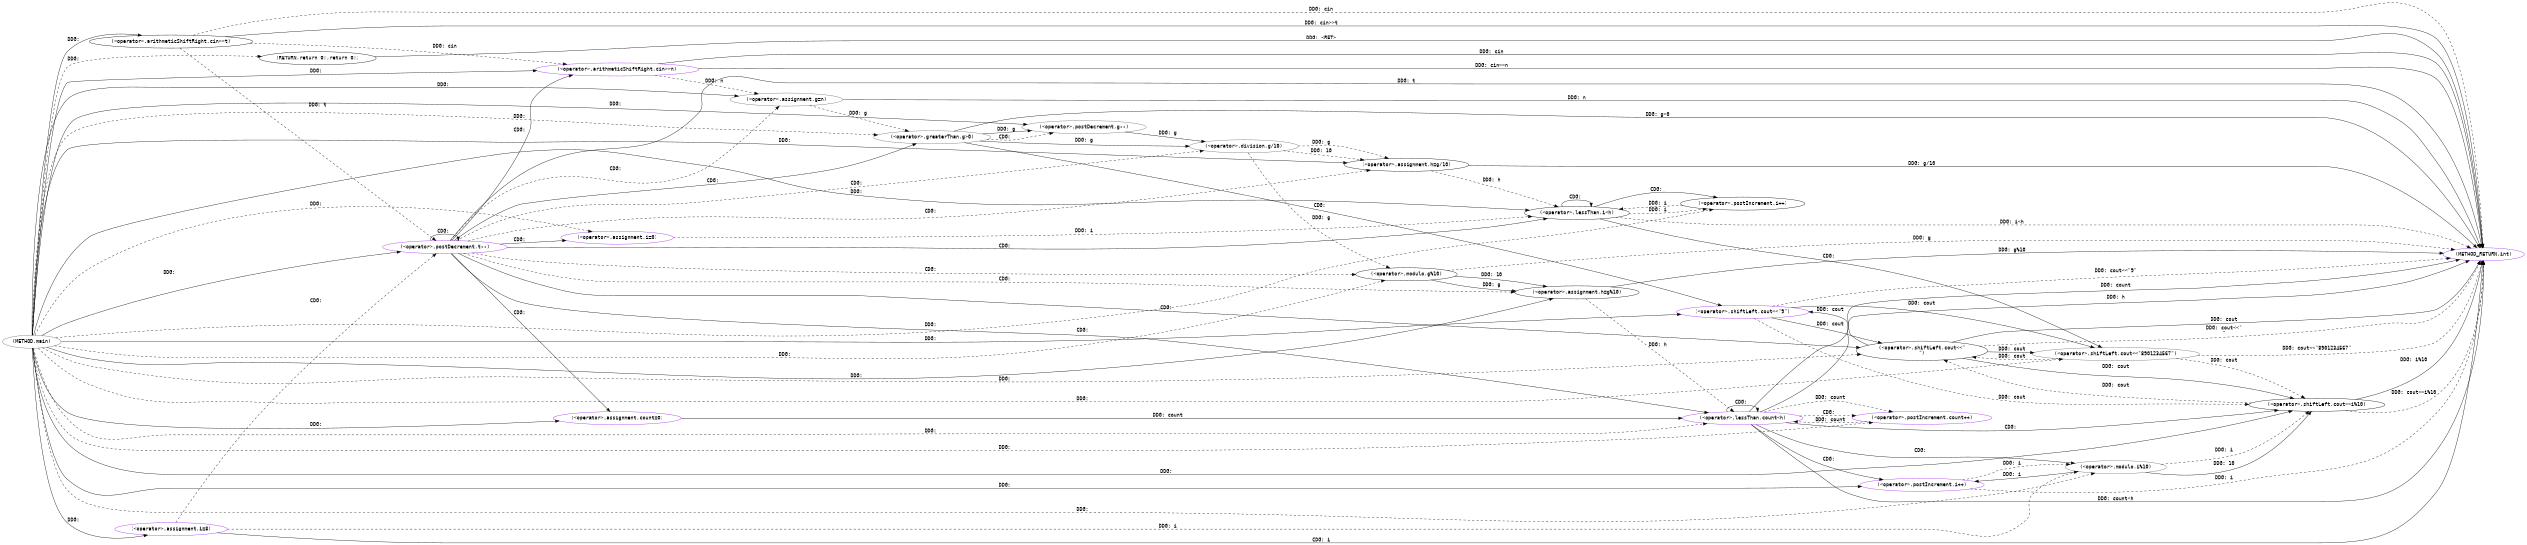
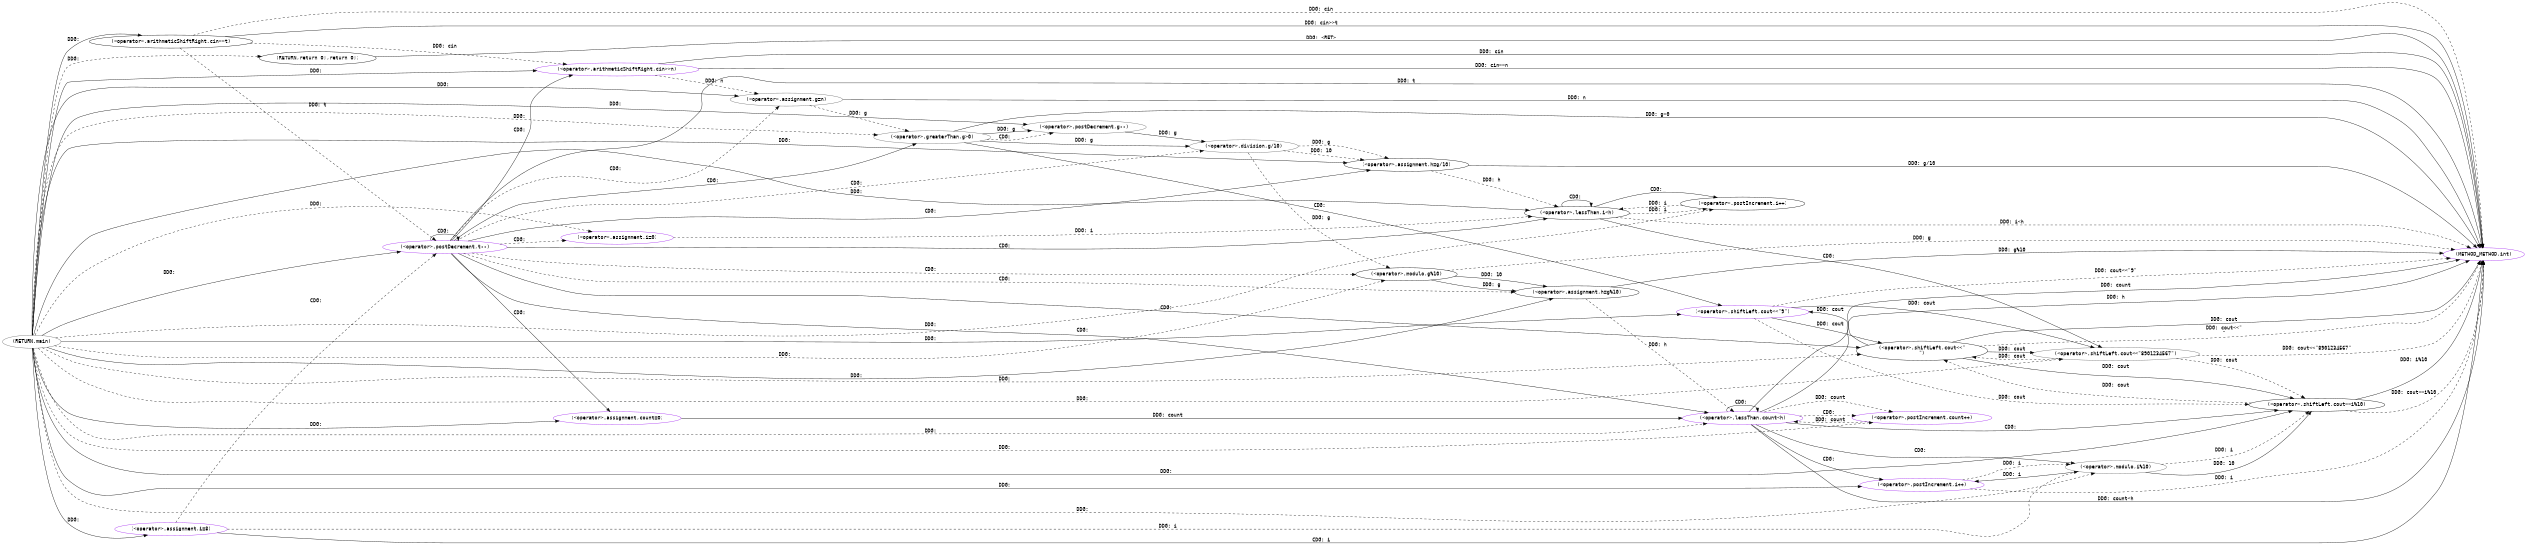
(918, 218) -> (918, 218)
(531, 242) -> (531, 242)
(2484, 254) -> (2484, 254)
(32, 342) -> (32, 342)
